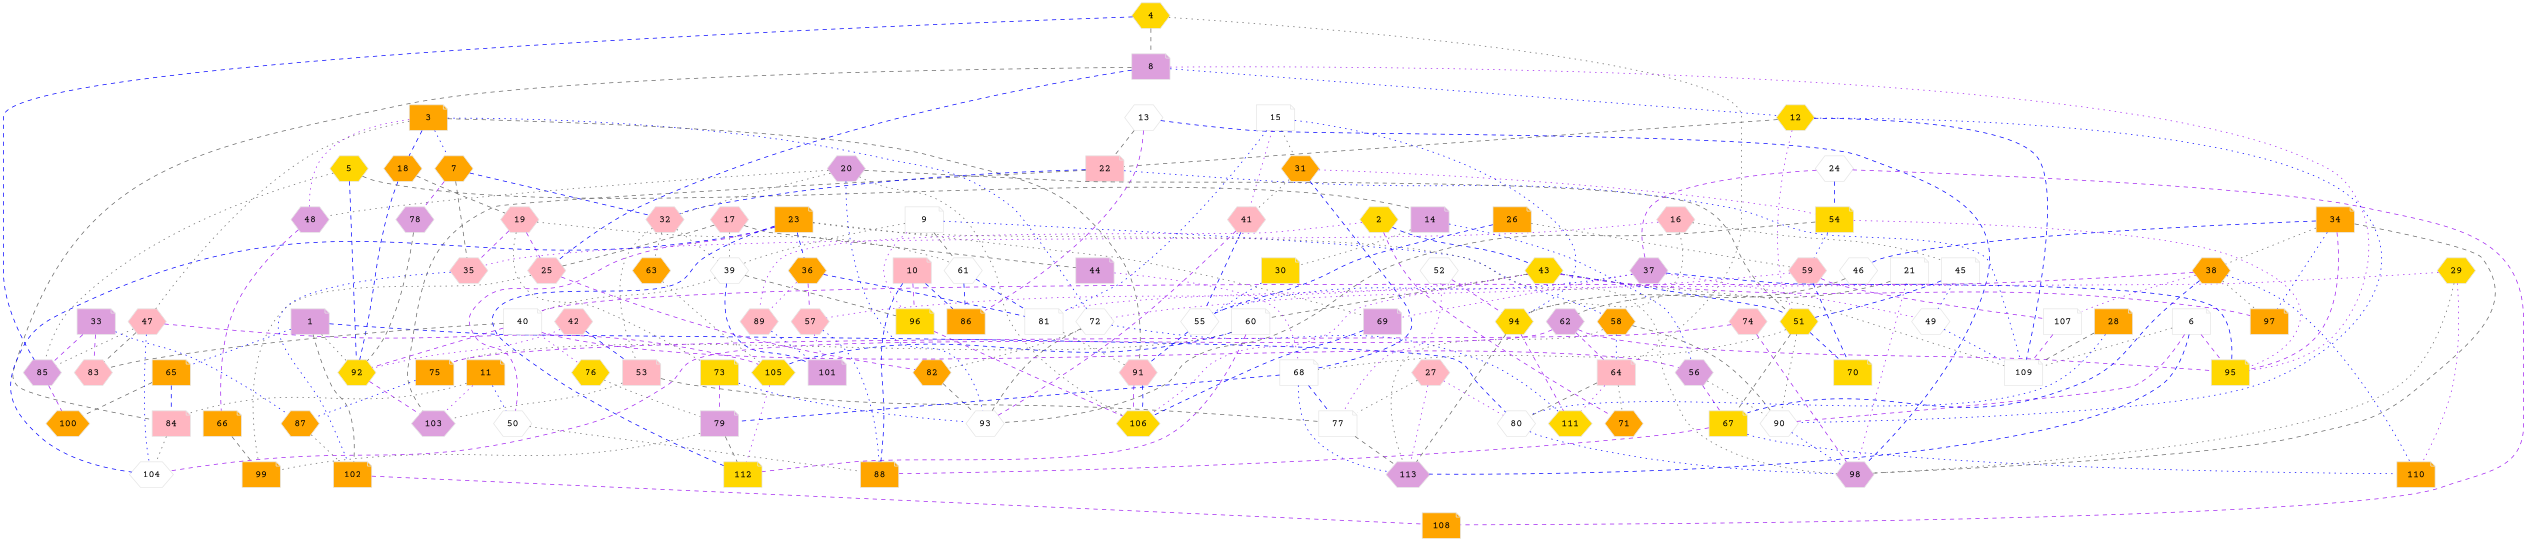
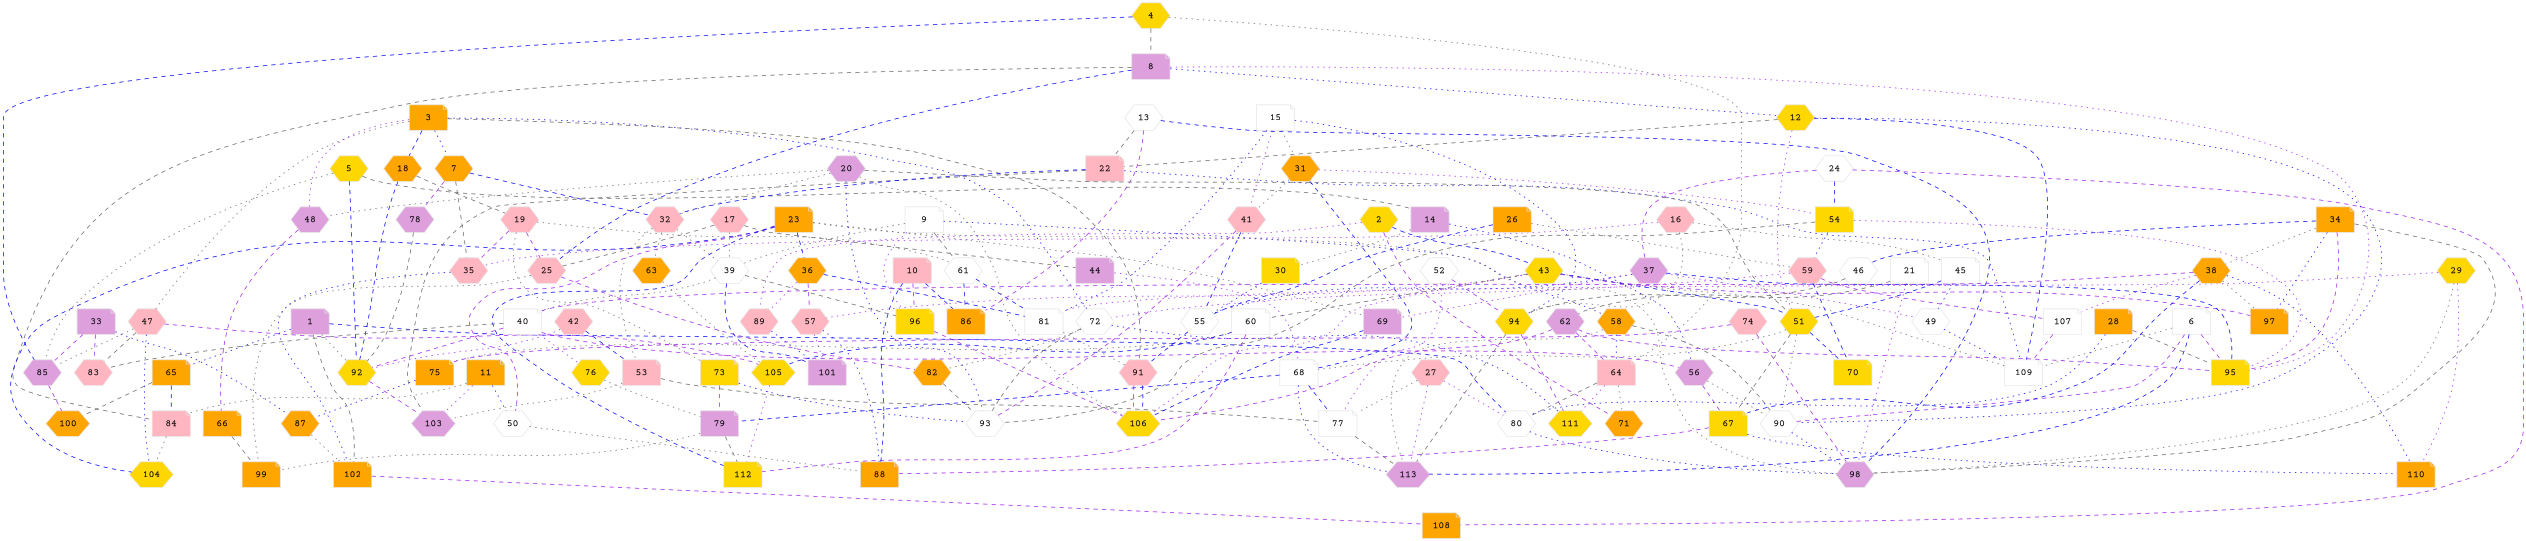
(2069, 347) -> (2170, 346)
(679, 372) -> (1354, 372)
(151, 475) -> (151, 475)
